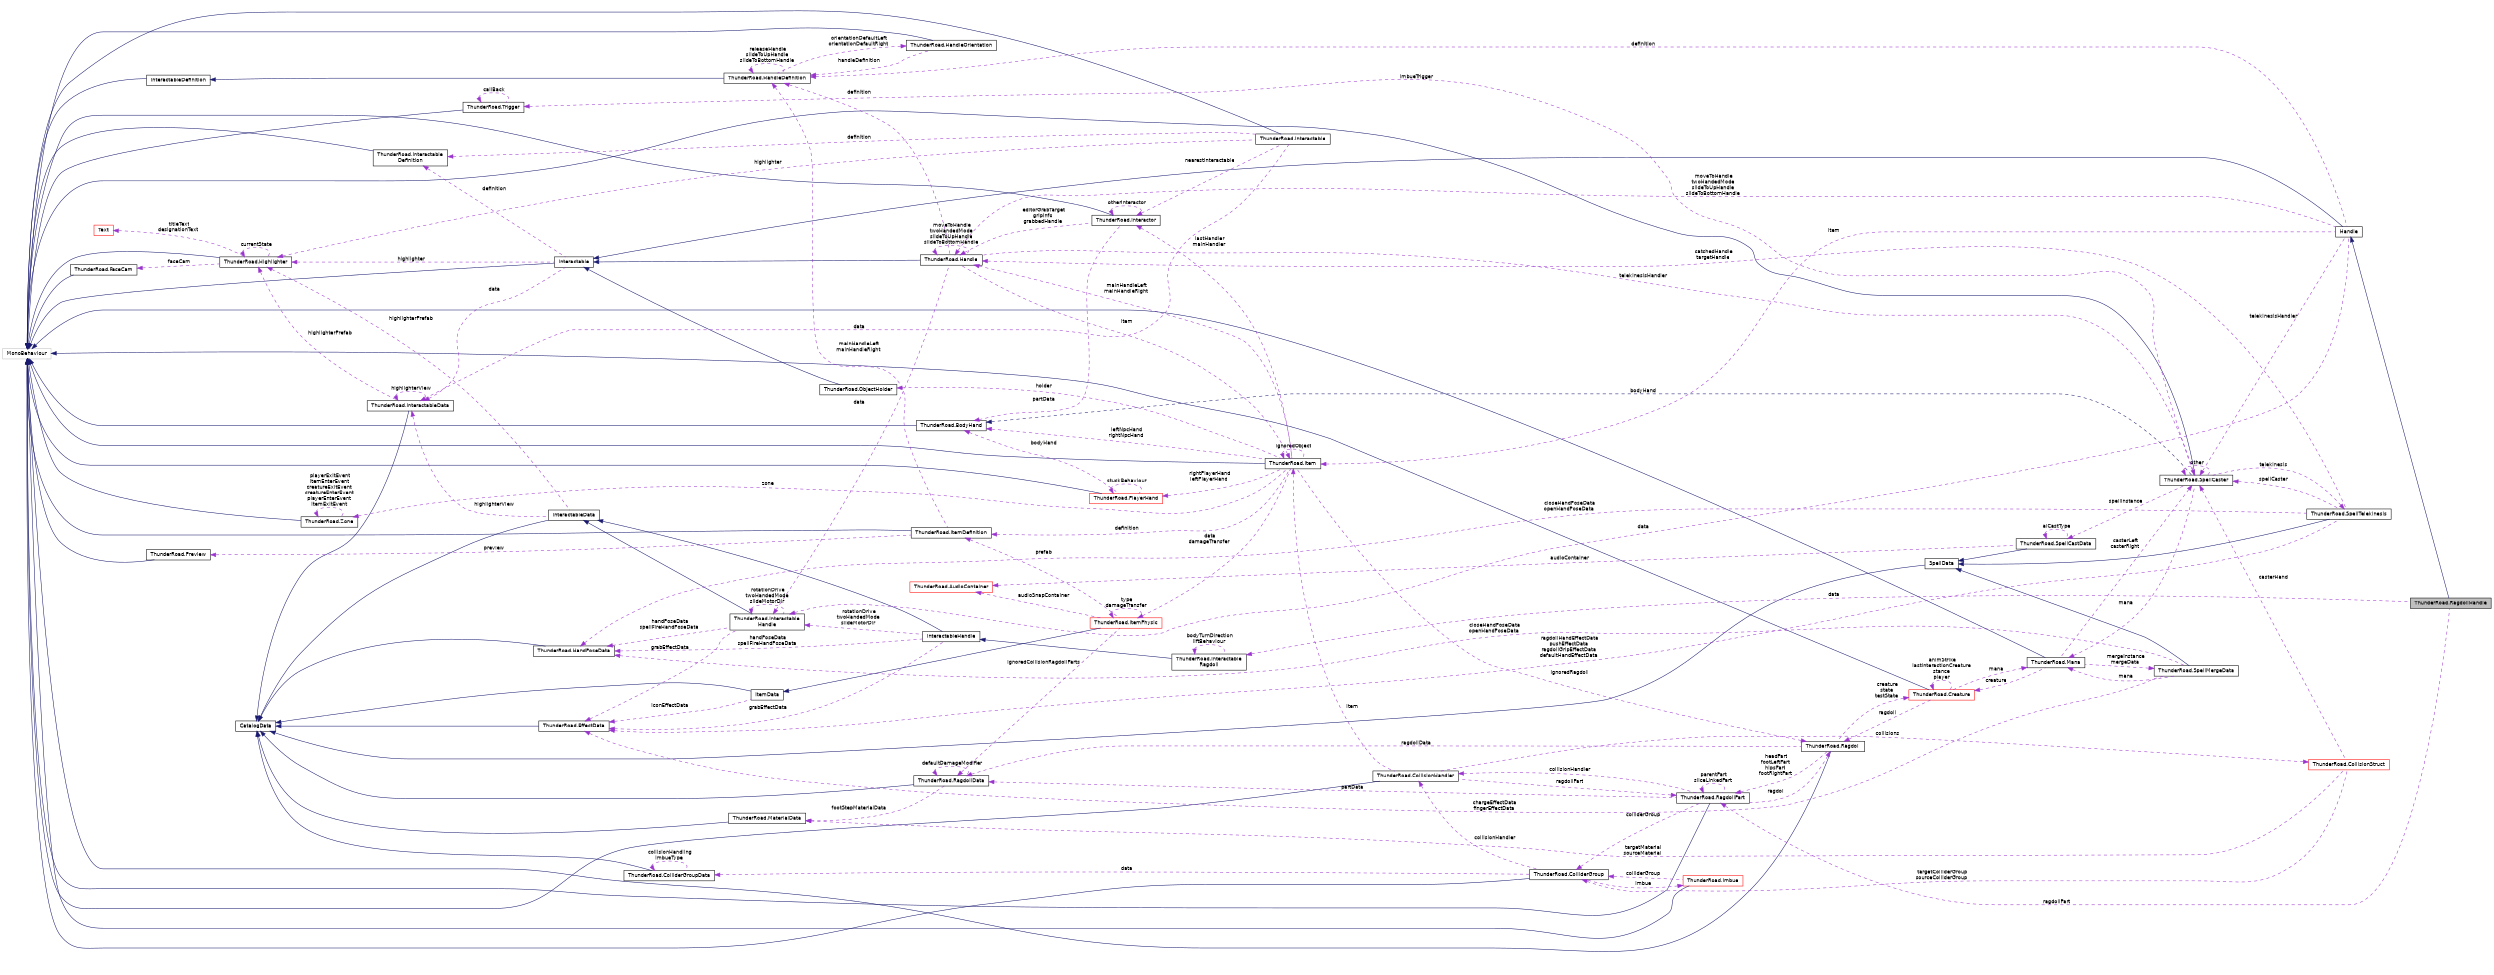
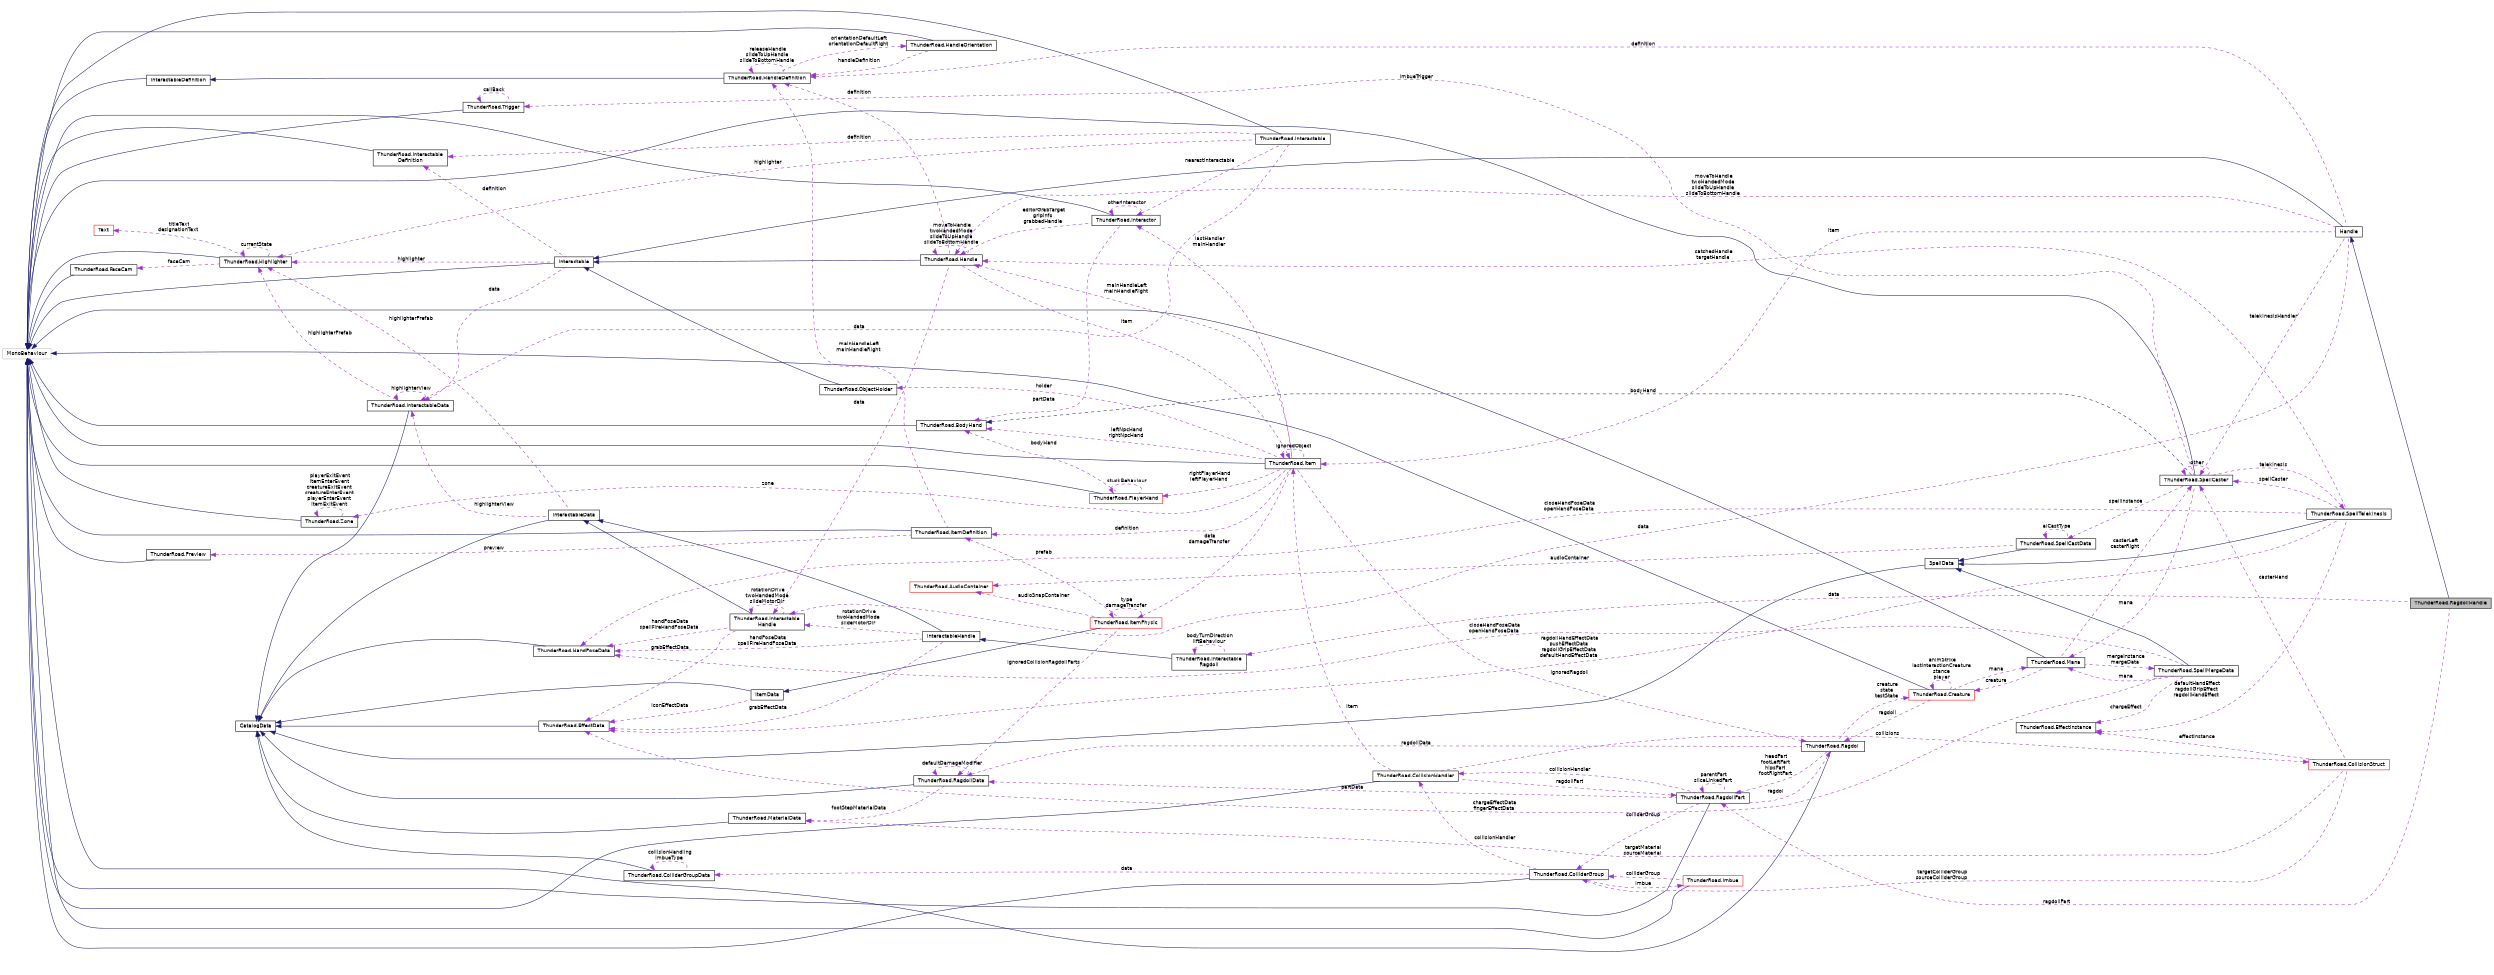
(1629, 280) -> none
none -> (2056, 728)
